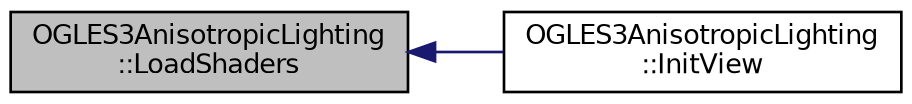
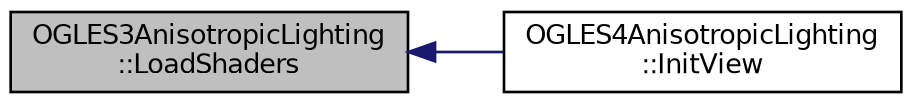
(703, 52) -> (703, 52)
